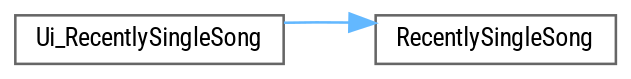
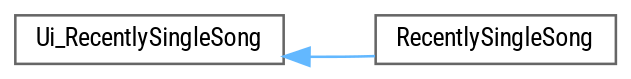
(317, 22) -> (342, 57)
